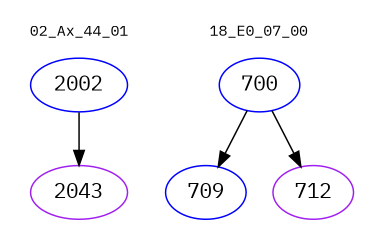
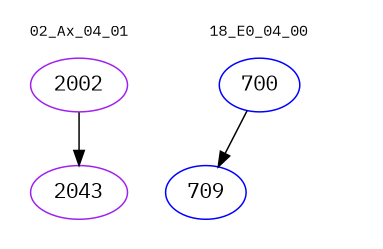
(80, 32) -> (80, 32)
(260, 32) -> (260, 32)
(79, 85) -> (79, 85)
(313, 192) -> none
